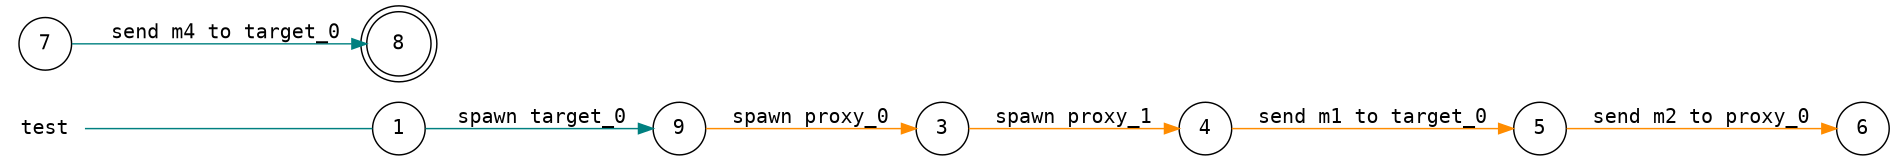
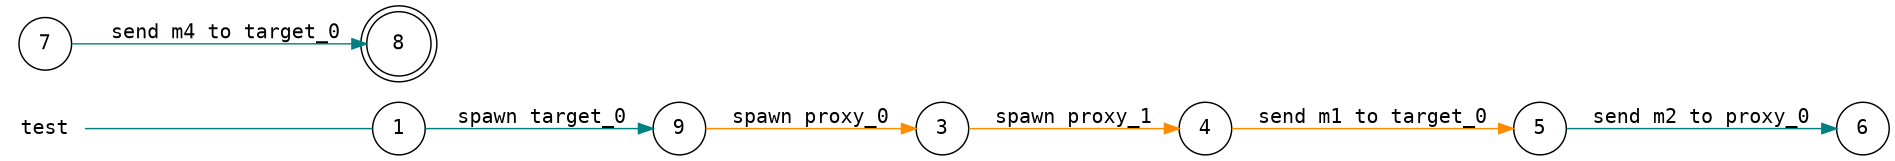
(1694, 129) -> (1694, 129)
